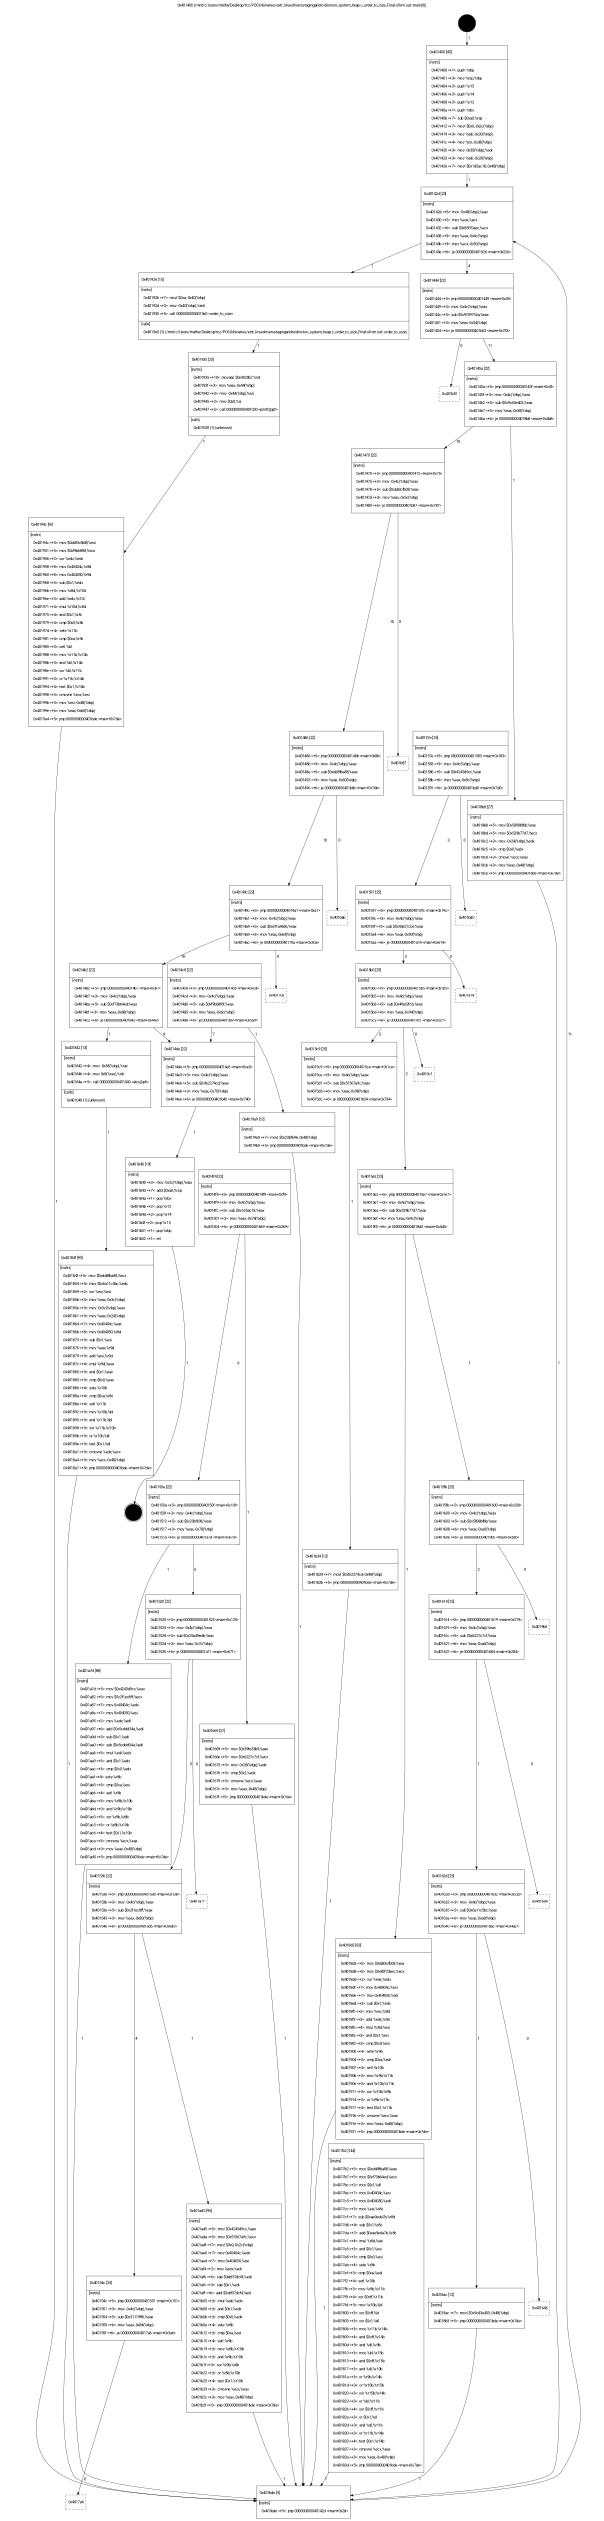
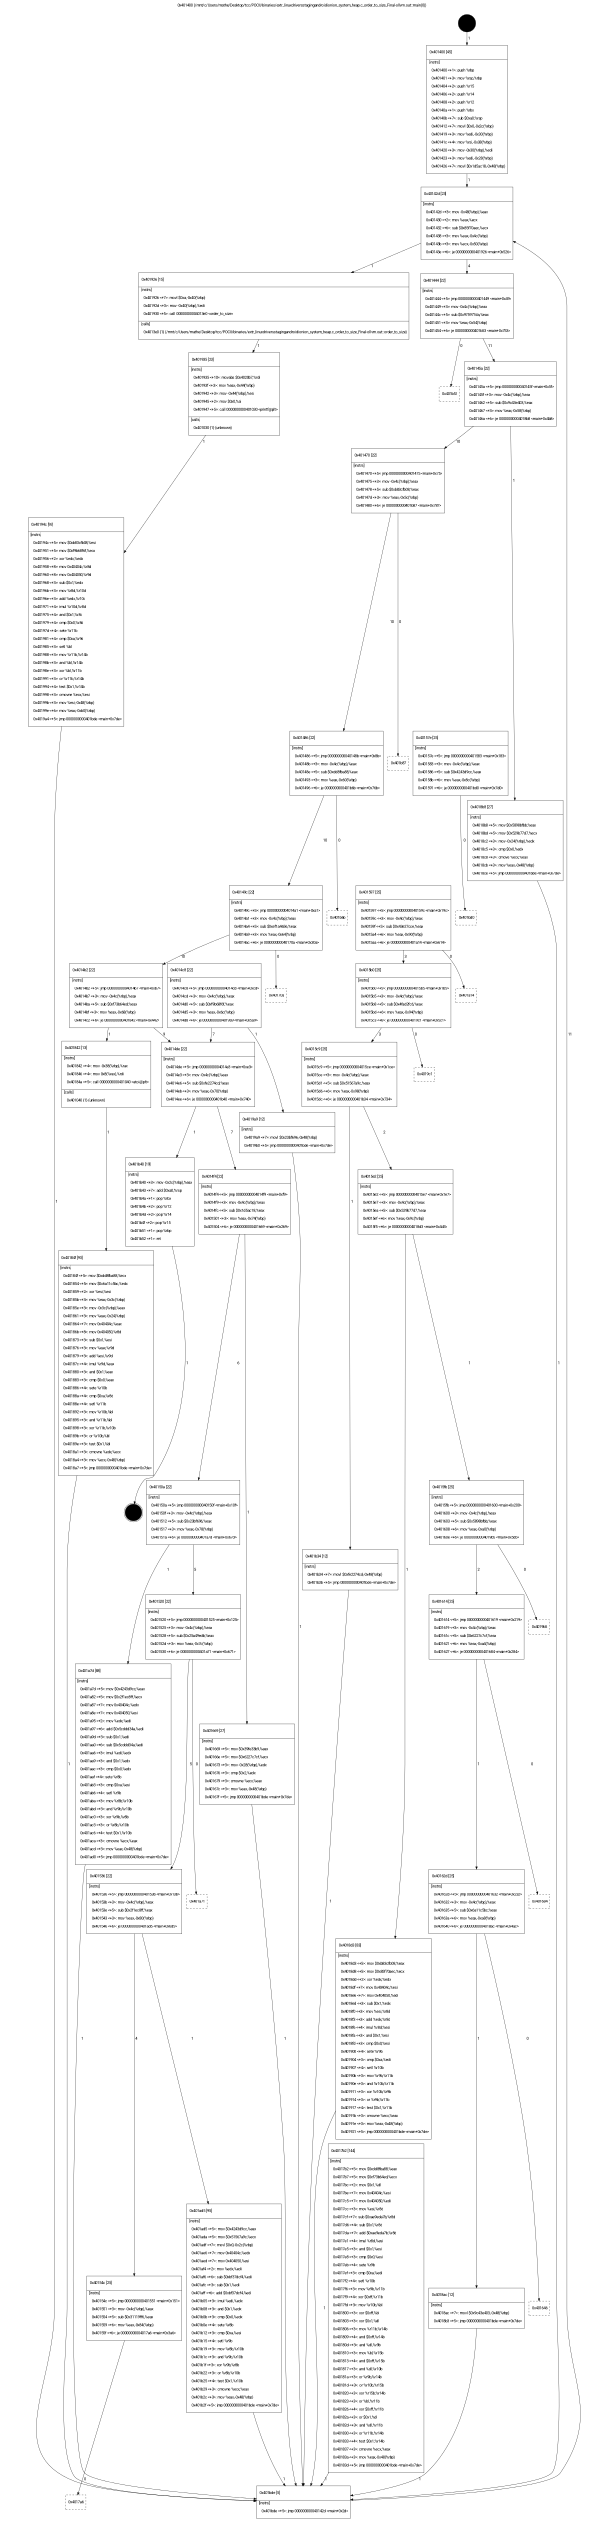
(432, 839) -> none
(404, 1097) -> (377, 1137)
none -> (226, 1137)
